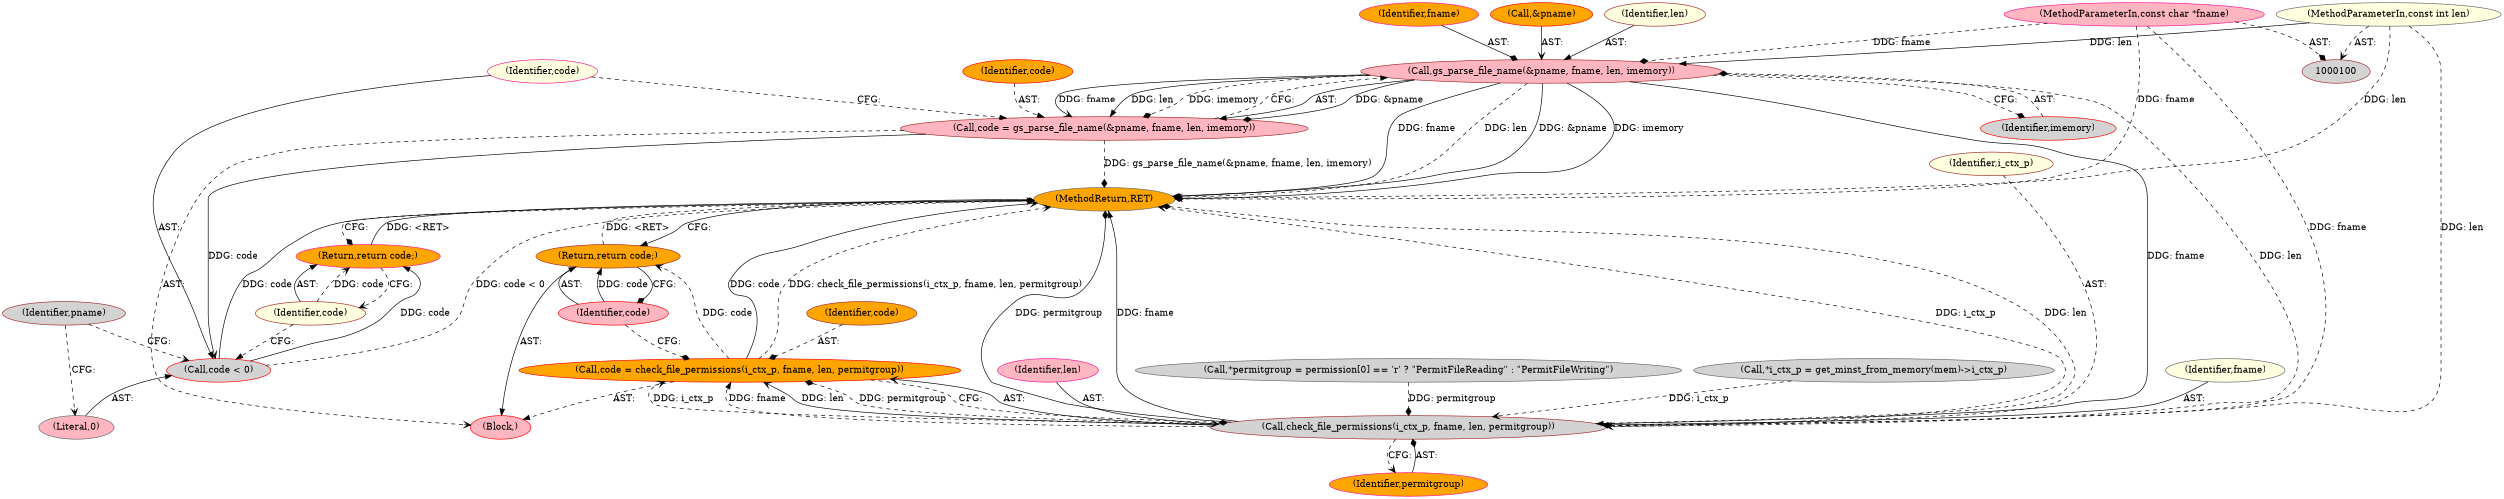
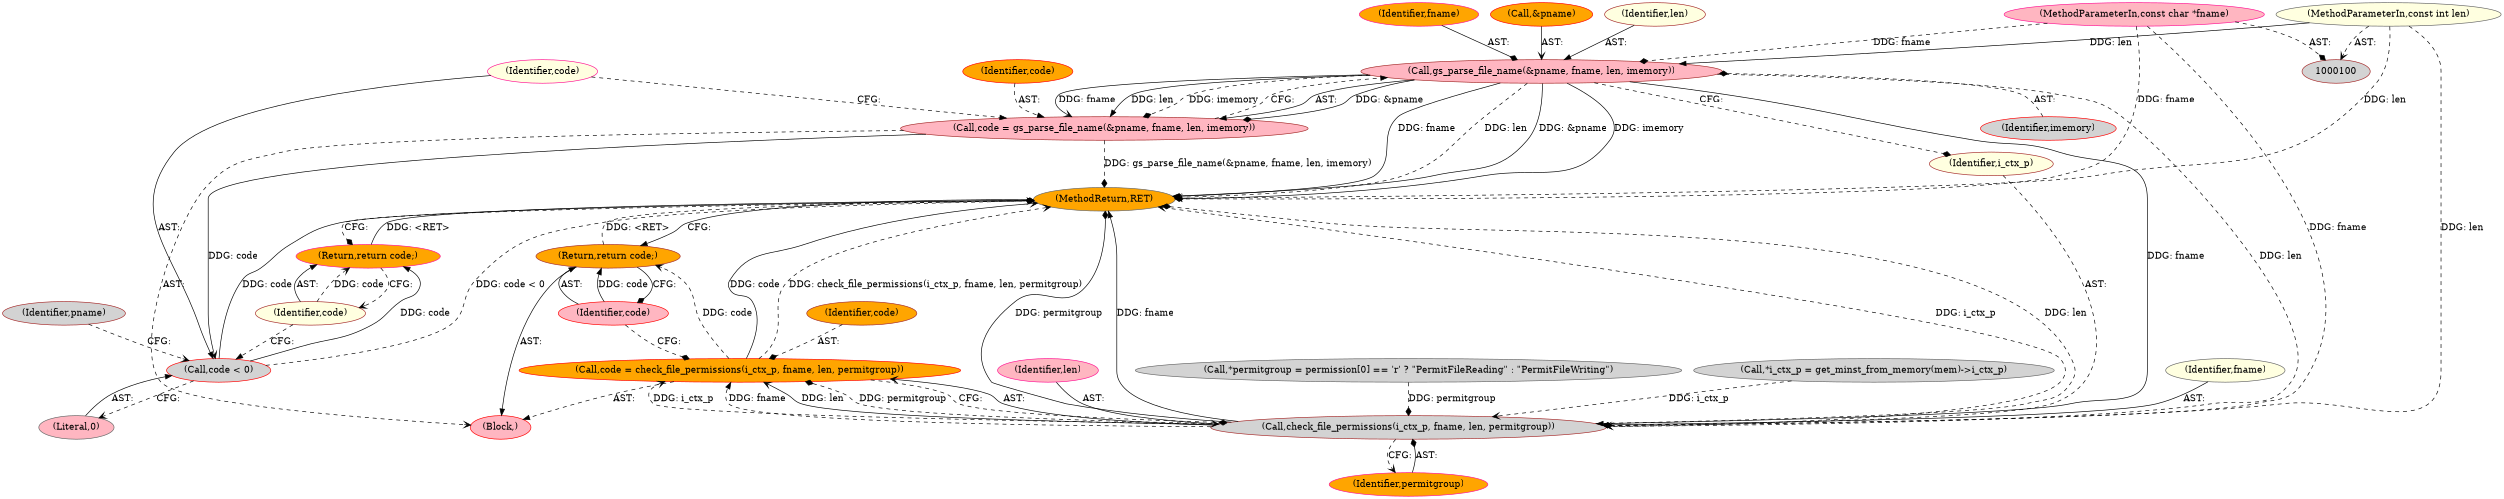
(1875, 83) -> (1768, 118)
(70, 367) -> (149, 398)
